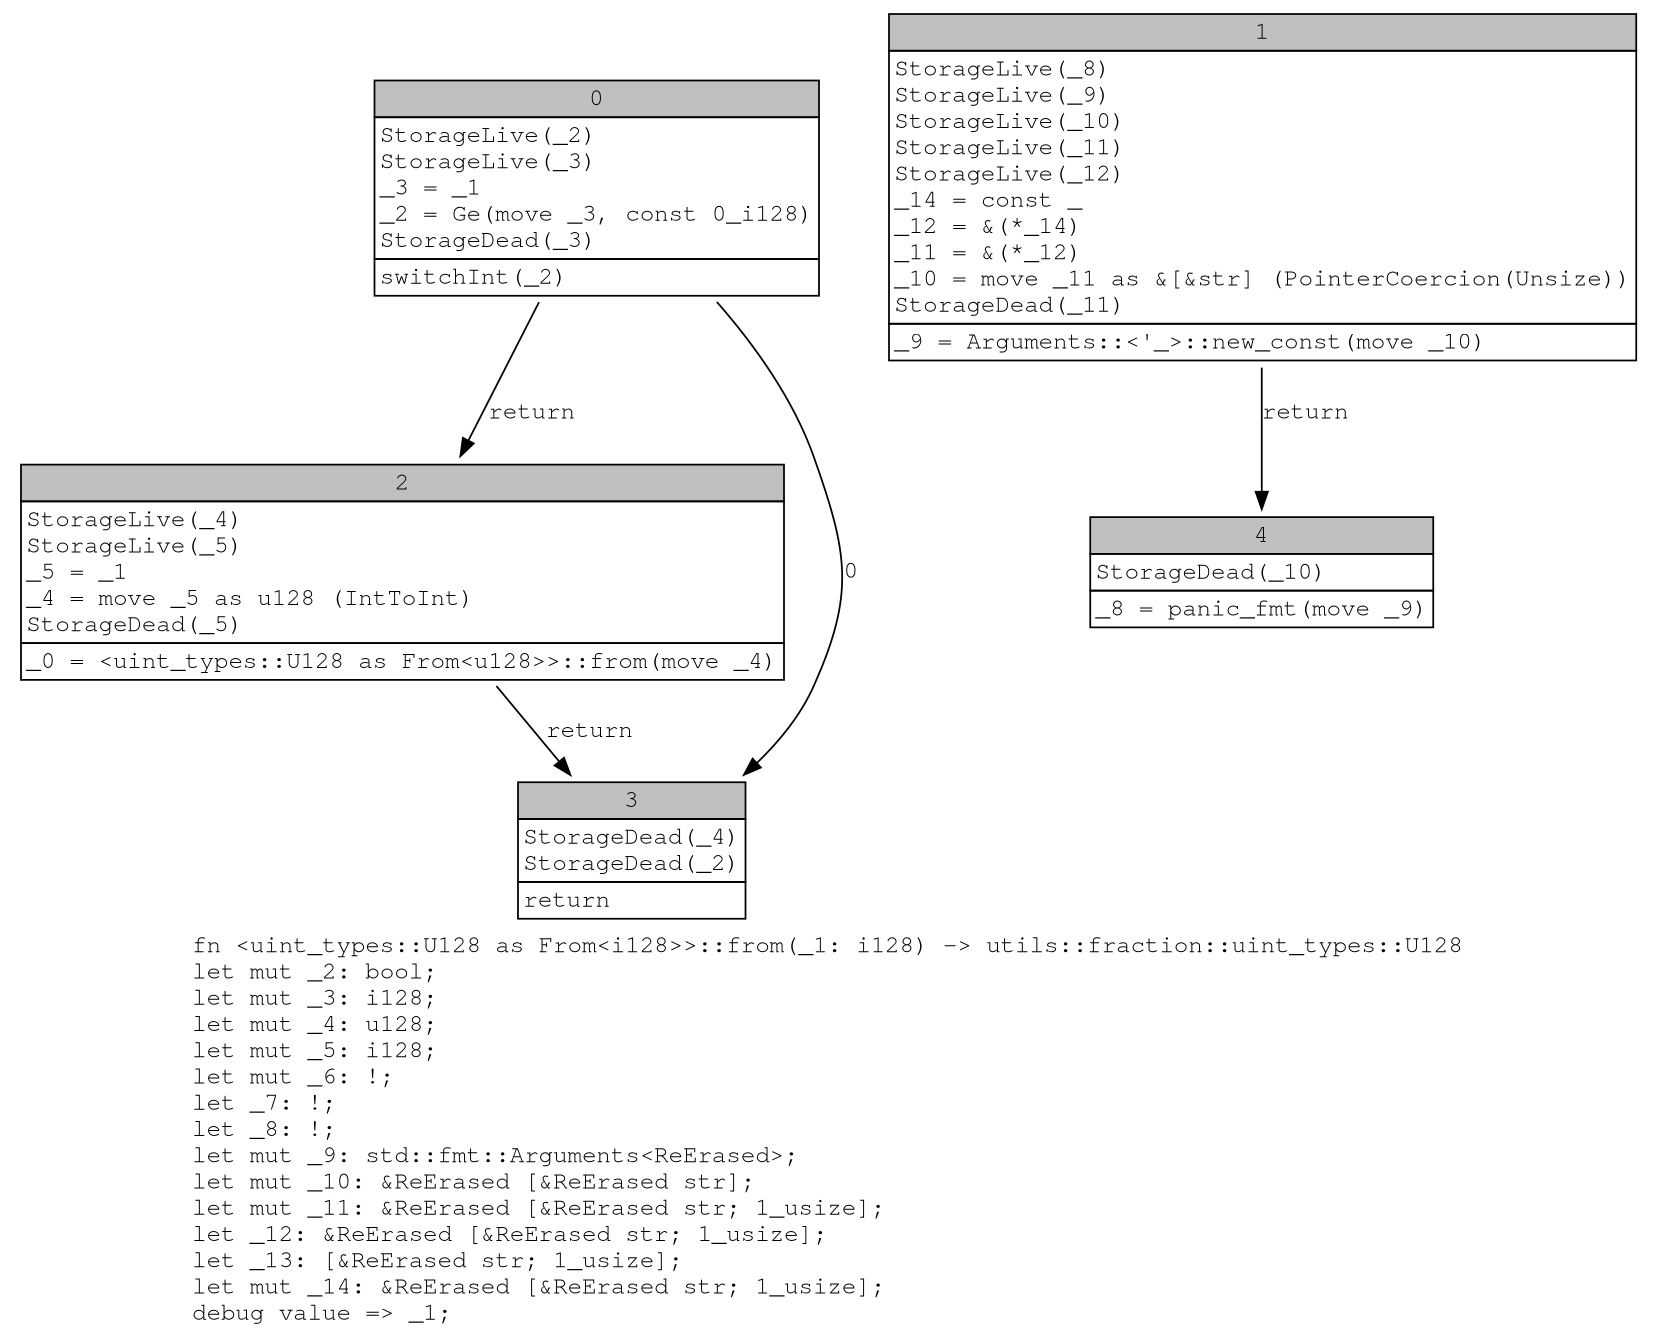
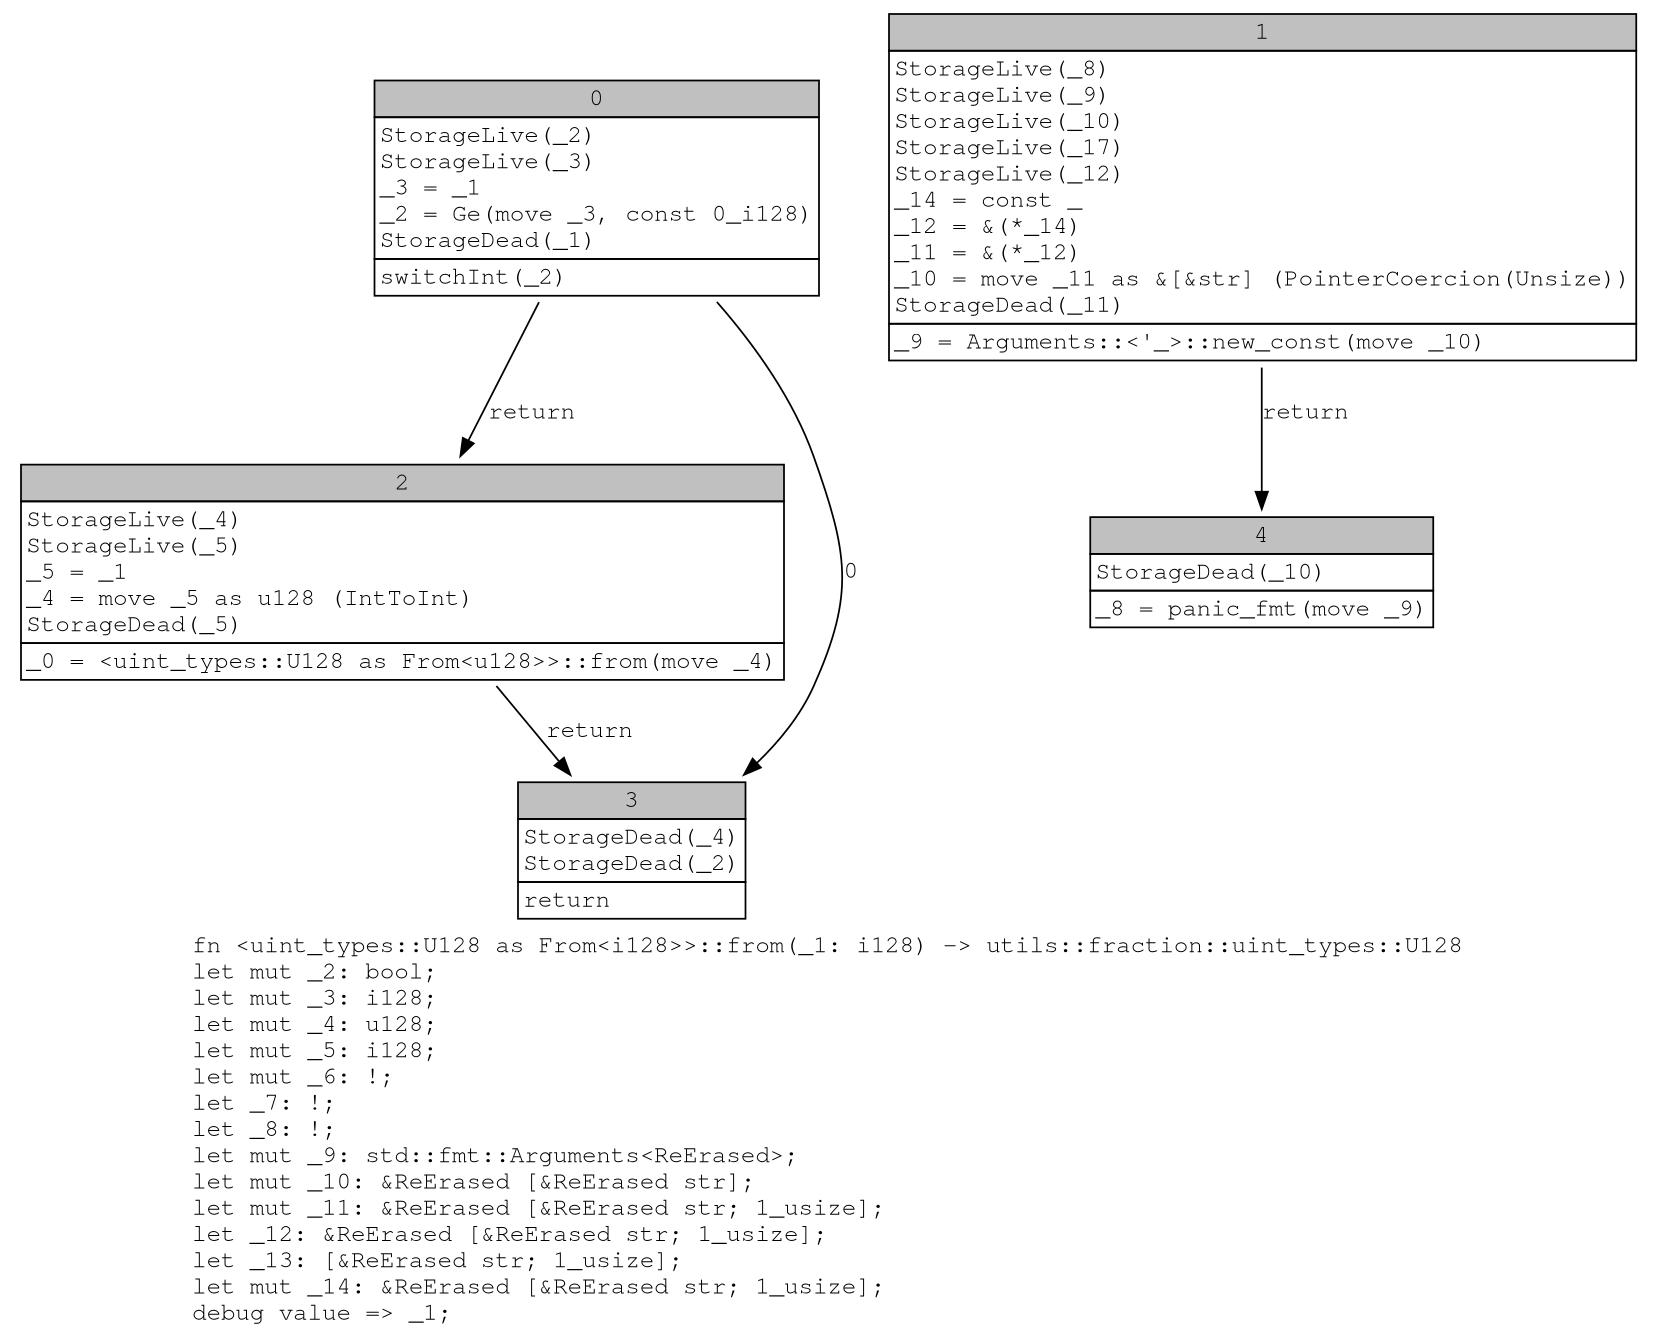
(1011, 147) -> (1011, 147)
(488, 240) -> (488, 240)
